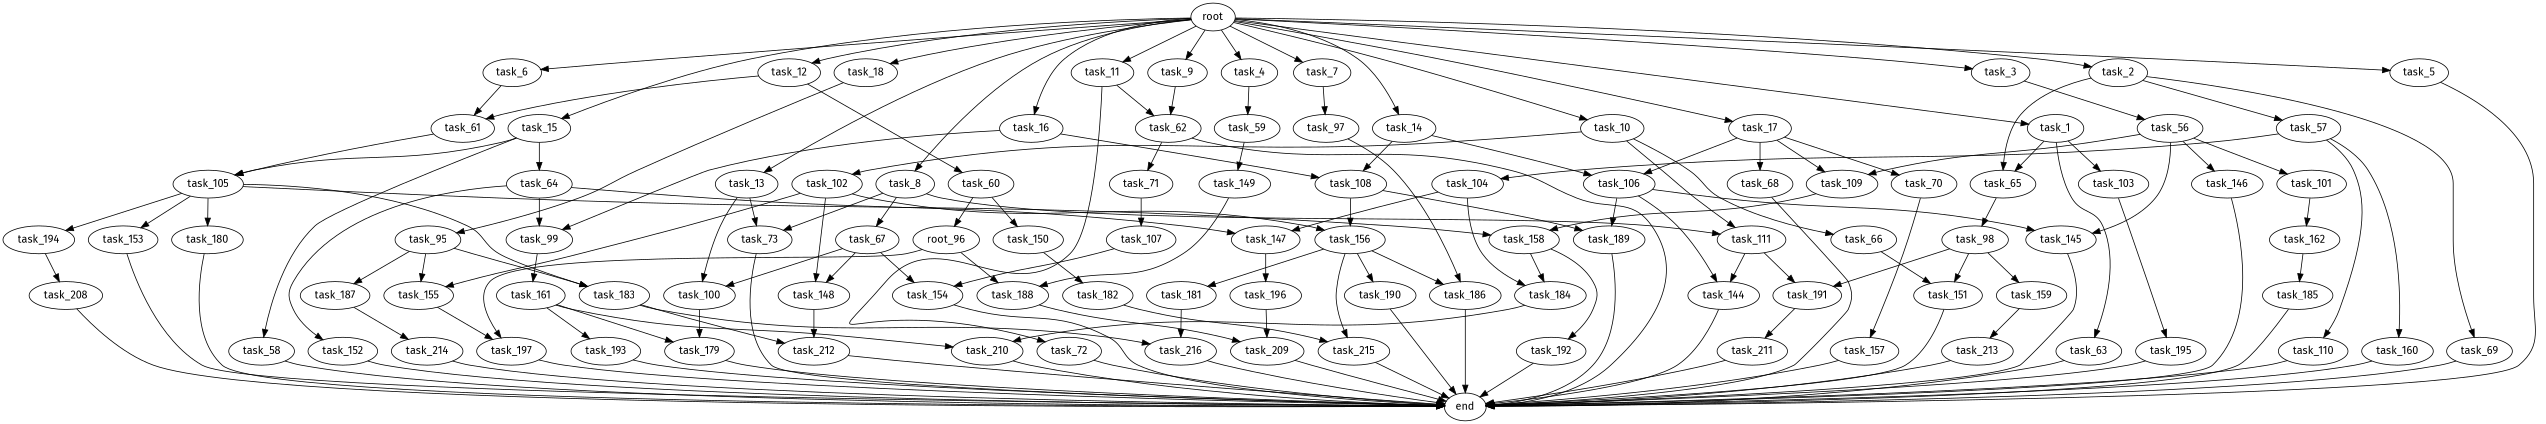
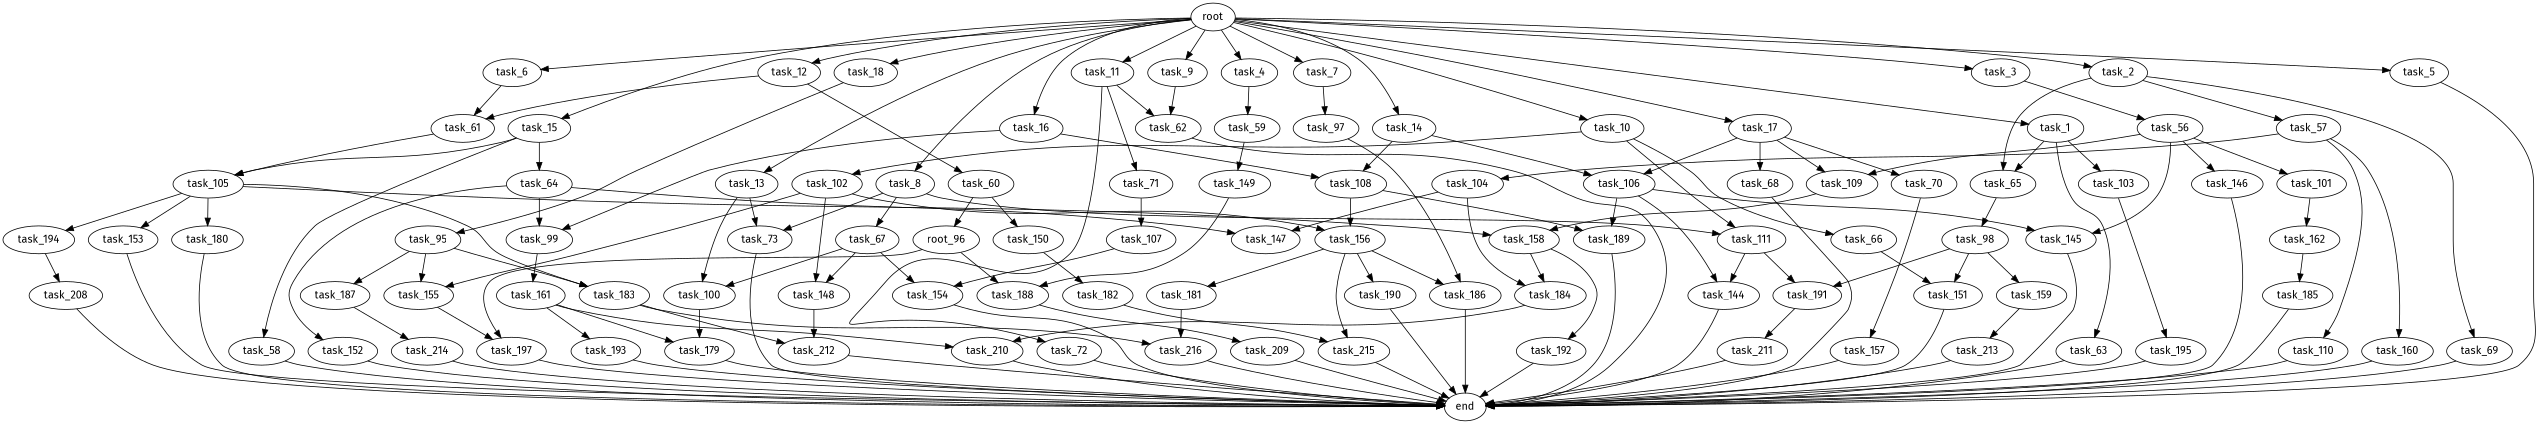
(1156, 154) -> (1121, 125)
(1266, 296) -> none
